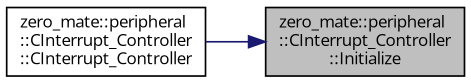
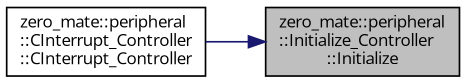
(365, 42) -> (363, 42)
